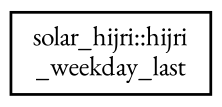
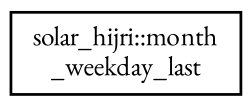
(111, 53) -> (126, 53)
